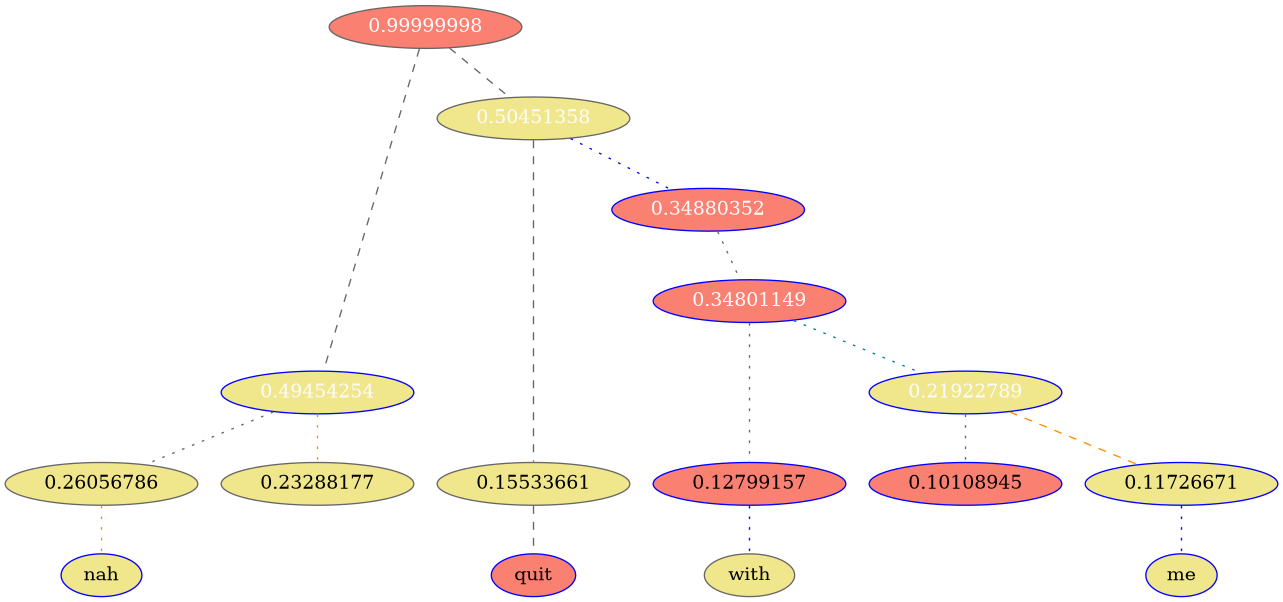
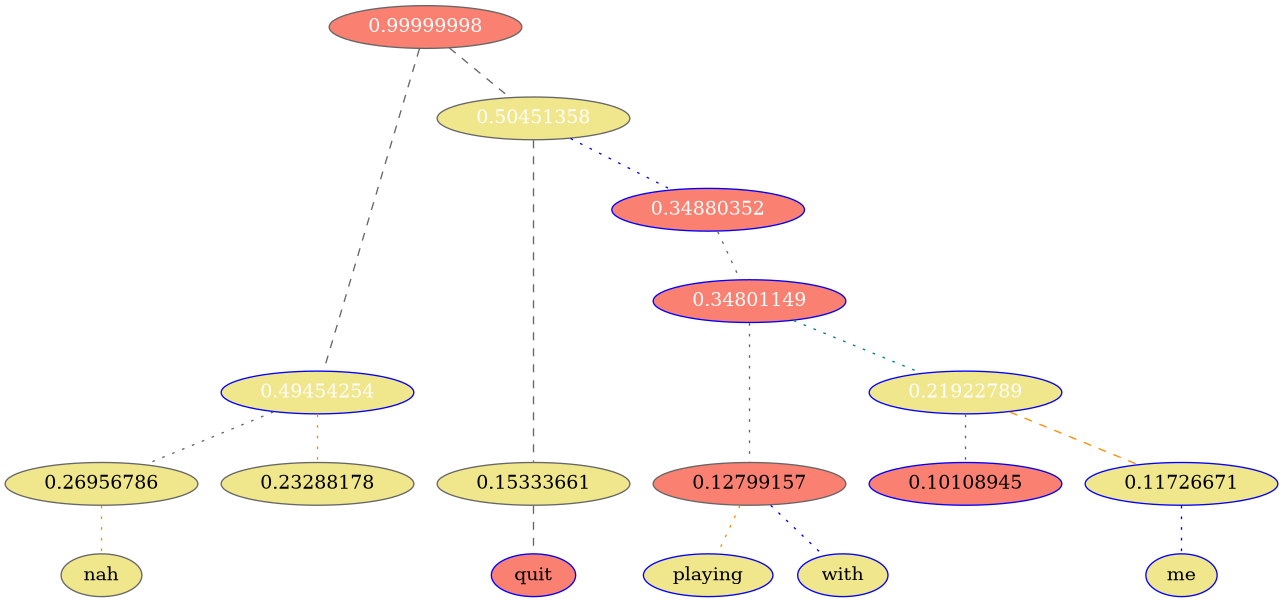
(102, 484) -> (102, 484)
(317, 484) -> (317, 484)
(533, 484) -> (533, 484)
(749, 484) -> (749, 484)
(102, 575) -> (102, 575)
none -> (708, 575)
(749, 575) -> (843, 575)
